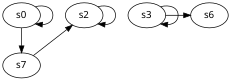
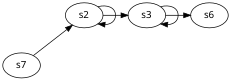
(22, 15) -> none
none -> (111, 15)
